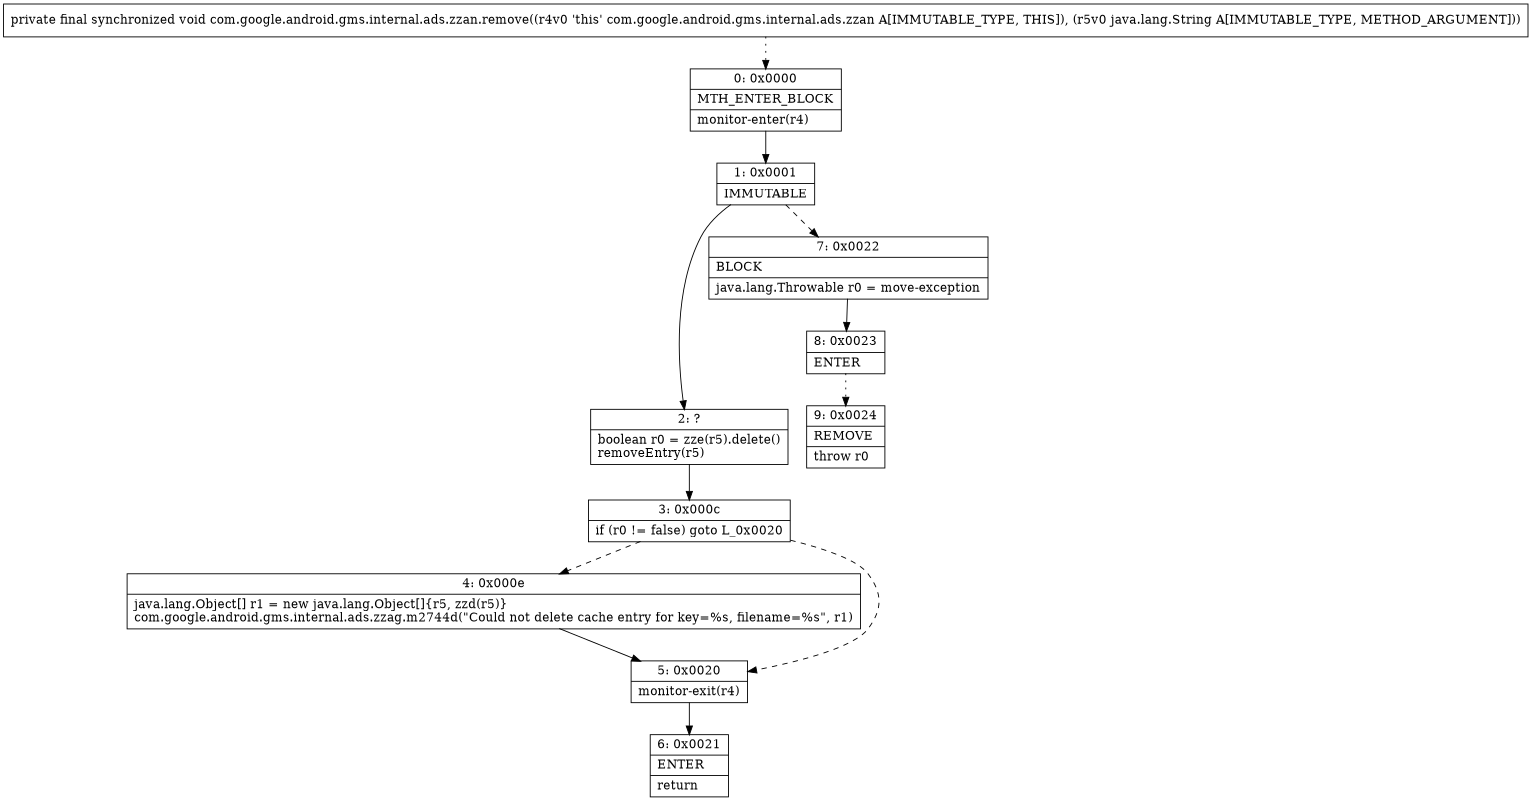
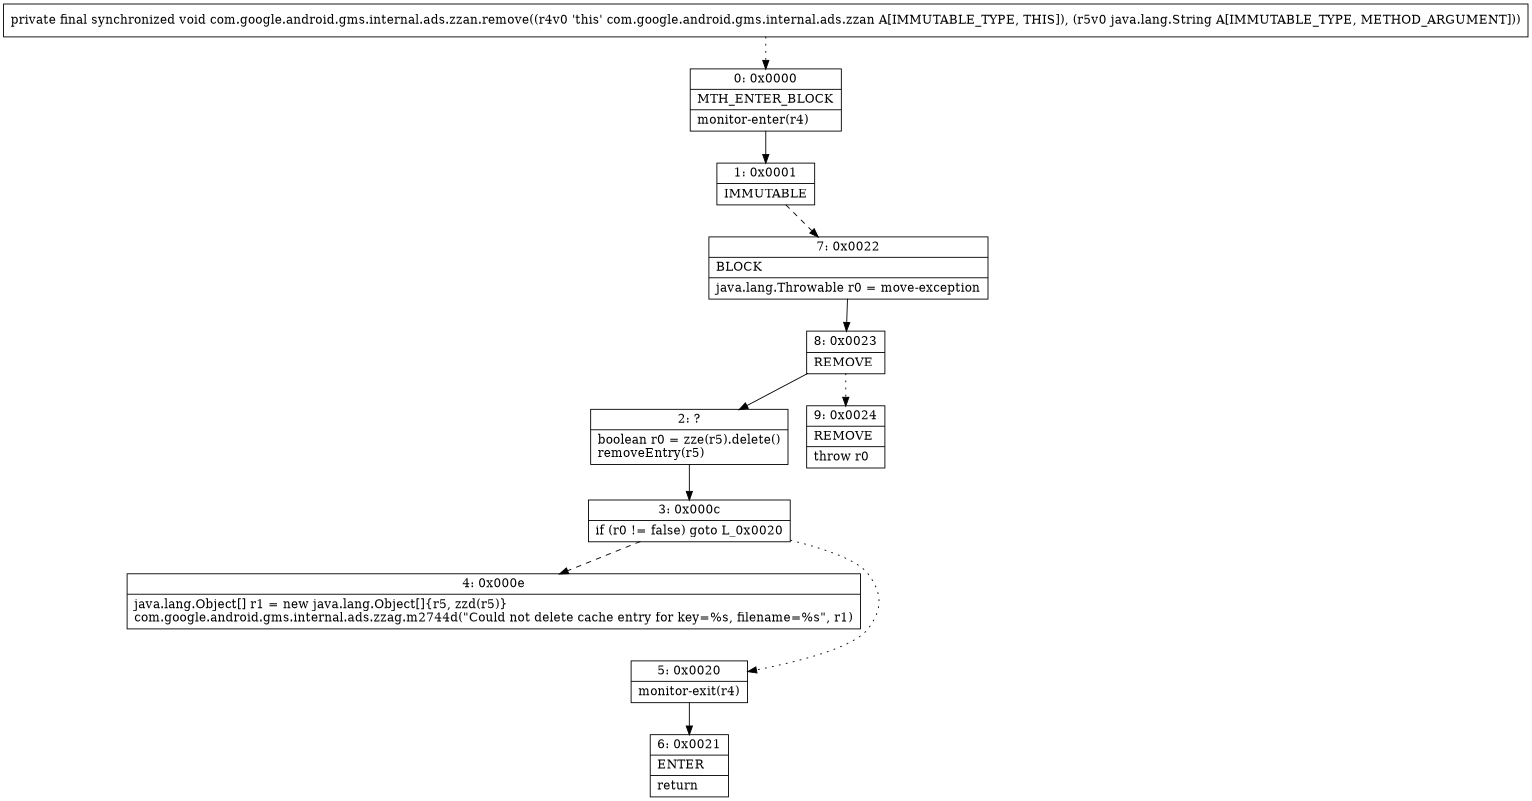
(683, 295) -> (777, 389)
(837, 363) -> (844, 363)
(875, 618) -> (875, 618)
(596, 643) -> none
